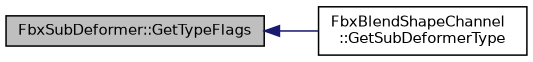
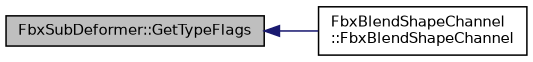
(423, 31) -> (423, 31)
